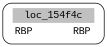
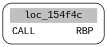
(53, 31) -> (53, 31)
